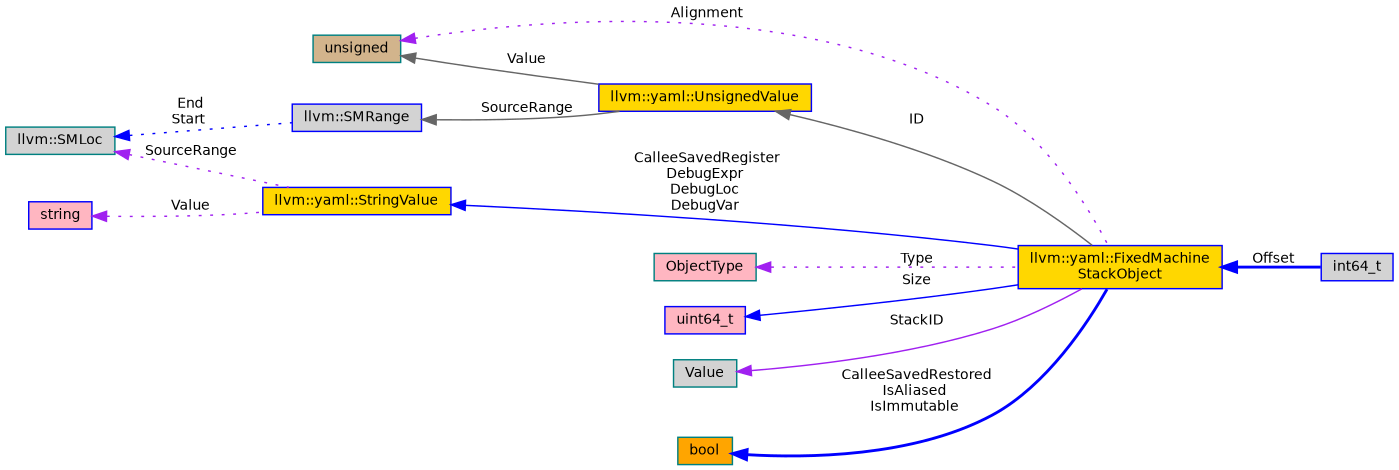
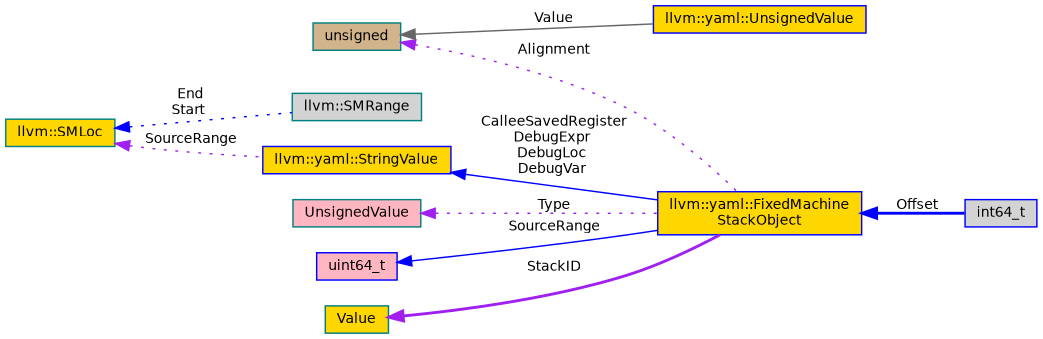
(357, 118) -> (357, 107)
(528, 119) -> none
(60, 141) -> (60, 133)
(949, 162) -> none
(60, 215) -> none
(705, 267) -> (357, 213)
(915, 281) -> (552, 227)
(921, 347) -> (566, 291)
(705, 373) -> (357, 320)
(705, 451) -> none
